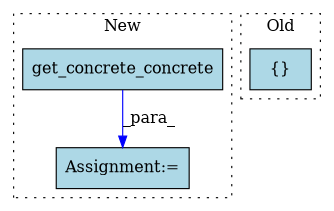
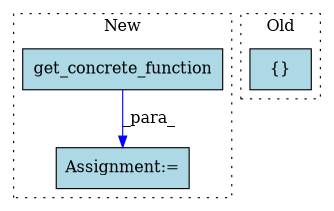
(123, 69) -> (123, 69)
